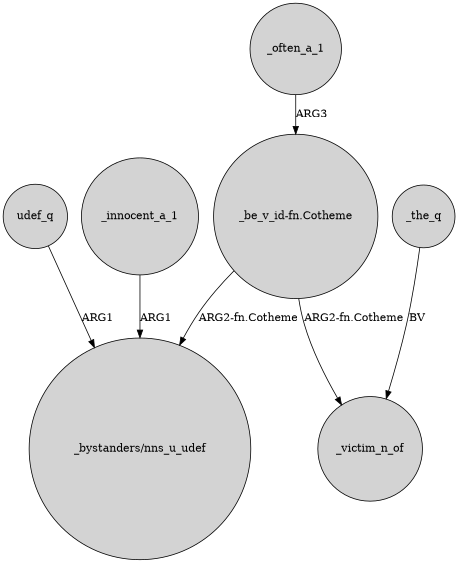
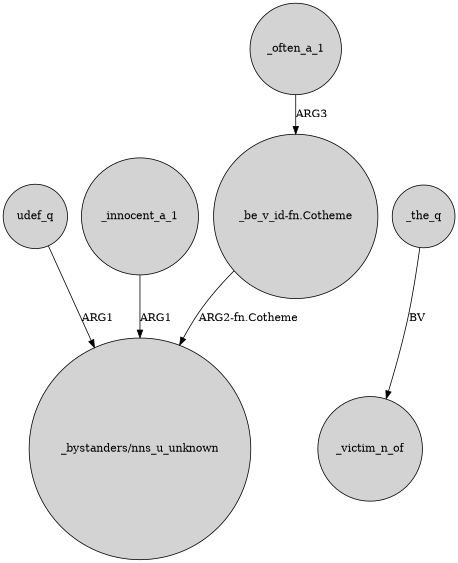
(314, 350) -> none
(140, 449) -> (140, 449)
